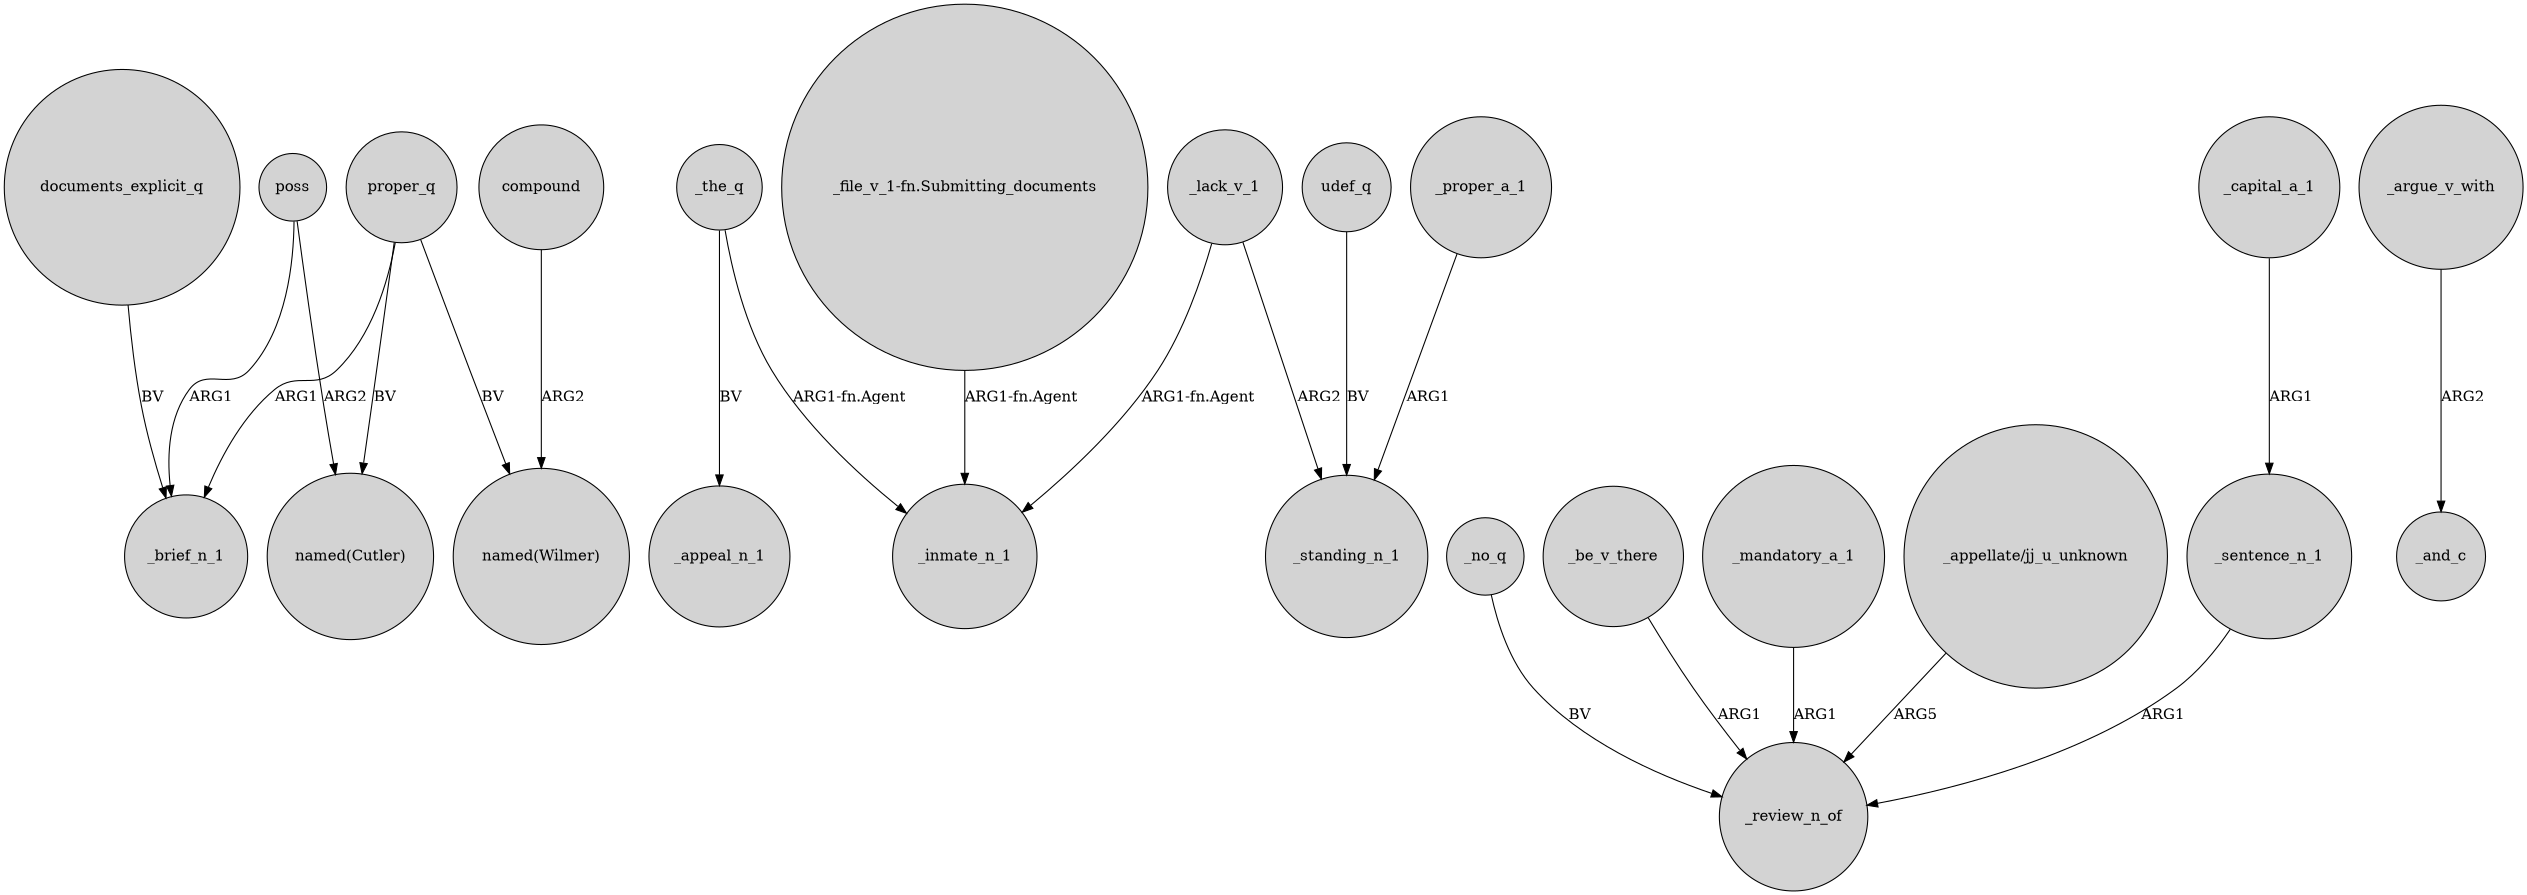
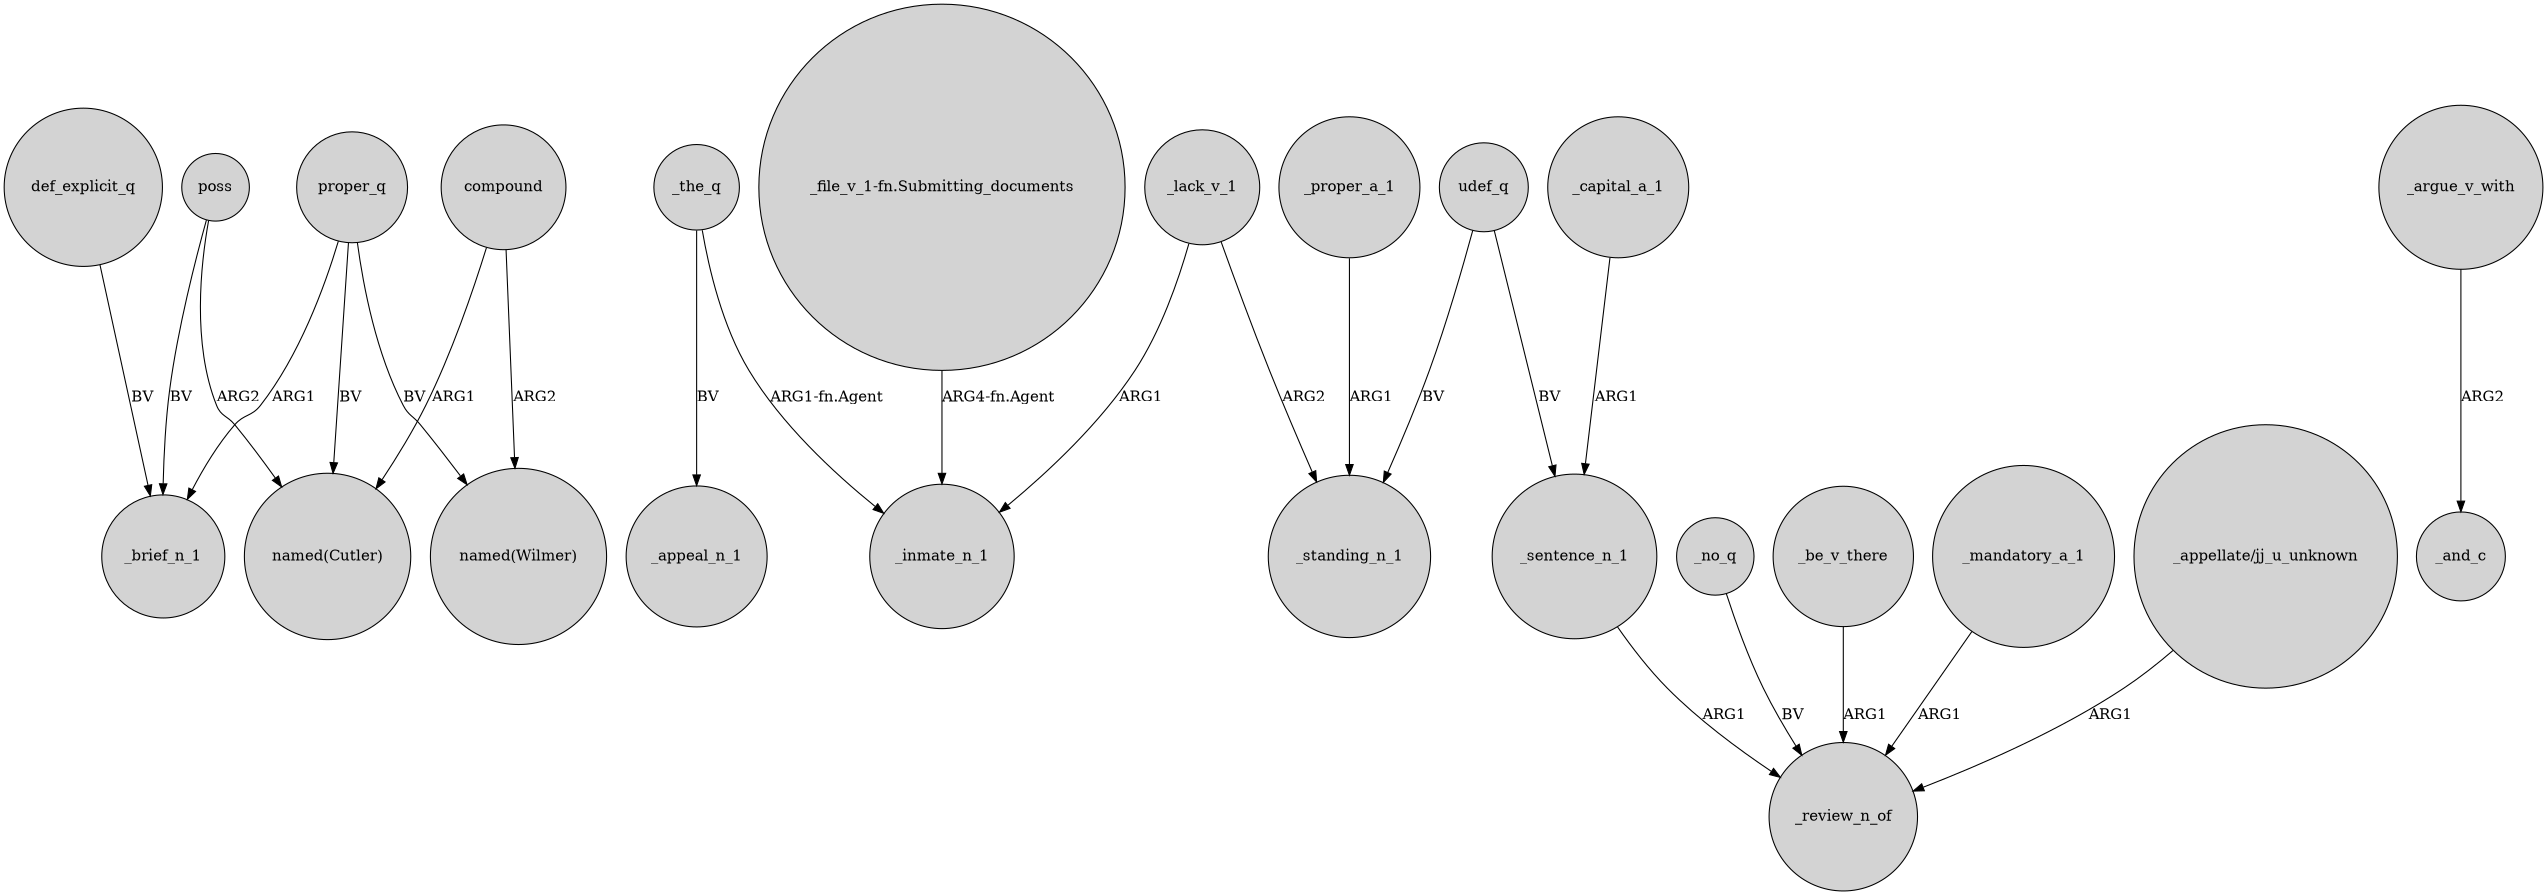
(122, 187) -> (83, 187)
none -> (1523, 348)
none -> (443, 368)
(211, 398) -> (181, 398)
(1021, 398) -> (998, 398)
(1198, 398) -> (1141, 398)
(1916, 715) -> (2111, 715)
